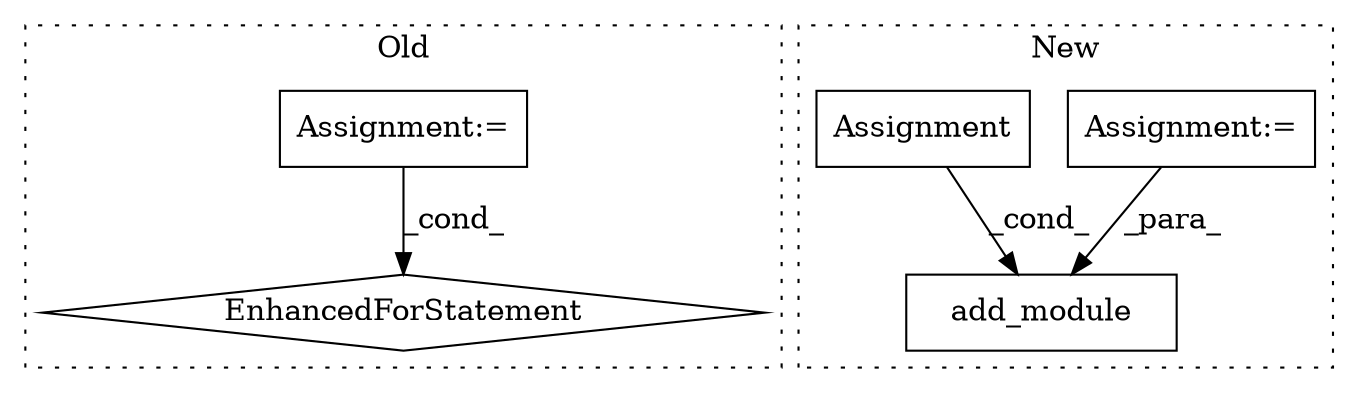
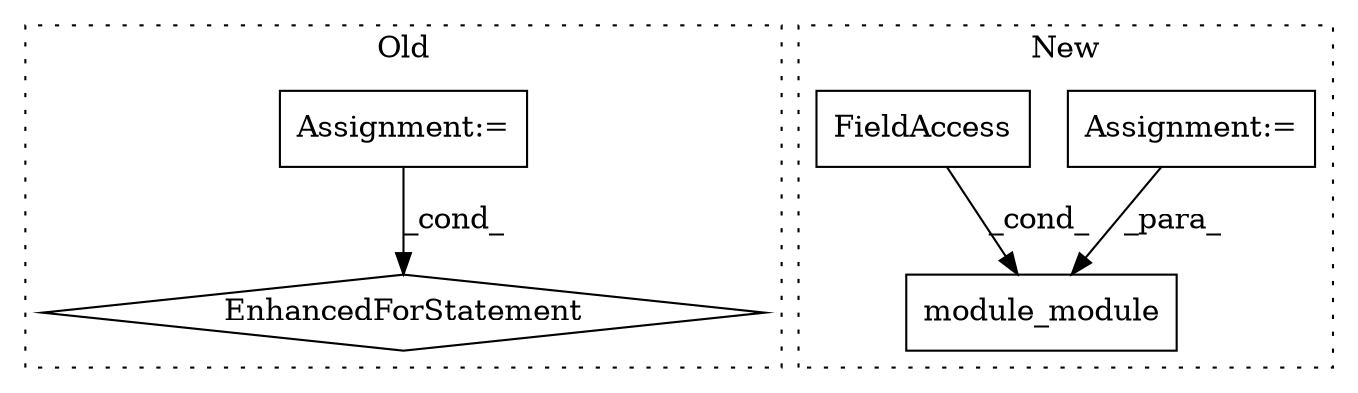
(923, 129) -> (923, 129)
(1041, 313) -> (1041, 313)
